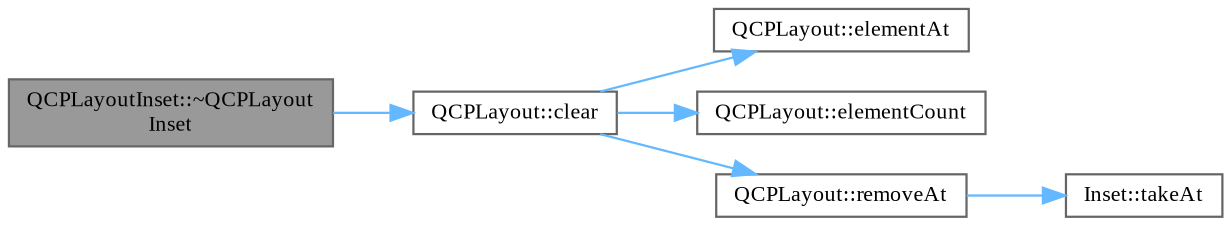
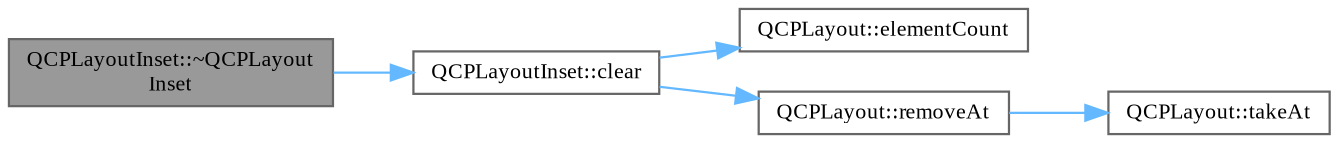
(841, 30) -> none
(515, 113) -> (536, 73)
(1144, 196) -> (1219, 113)
